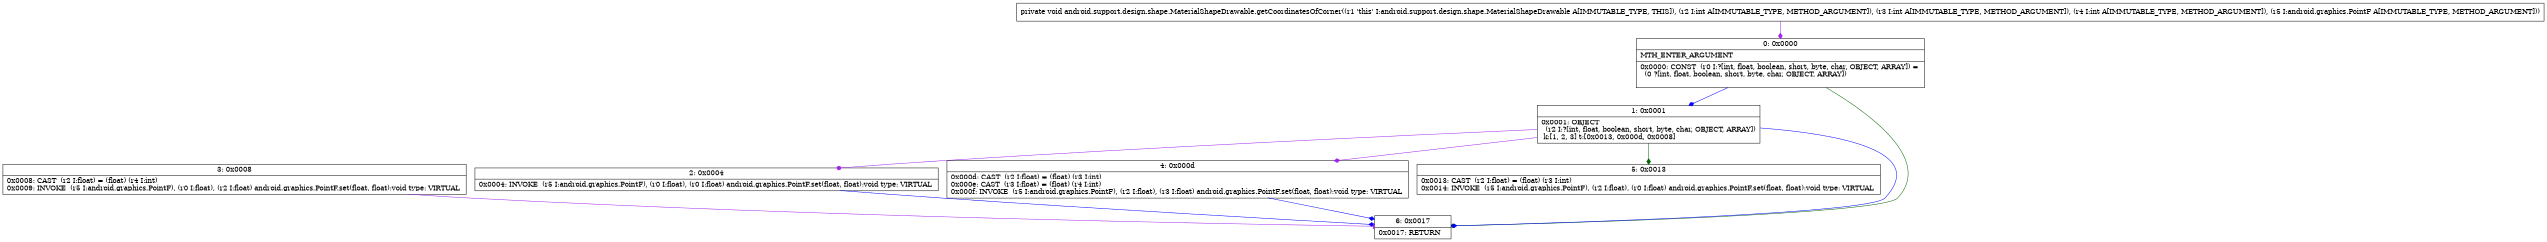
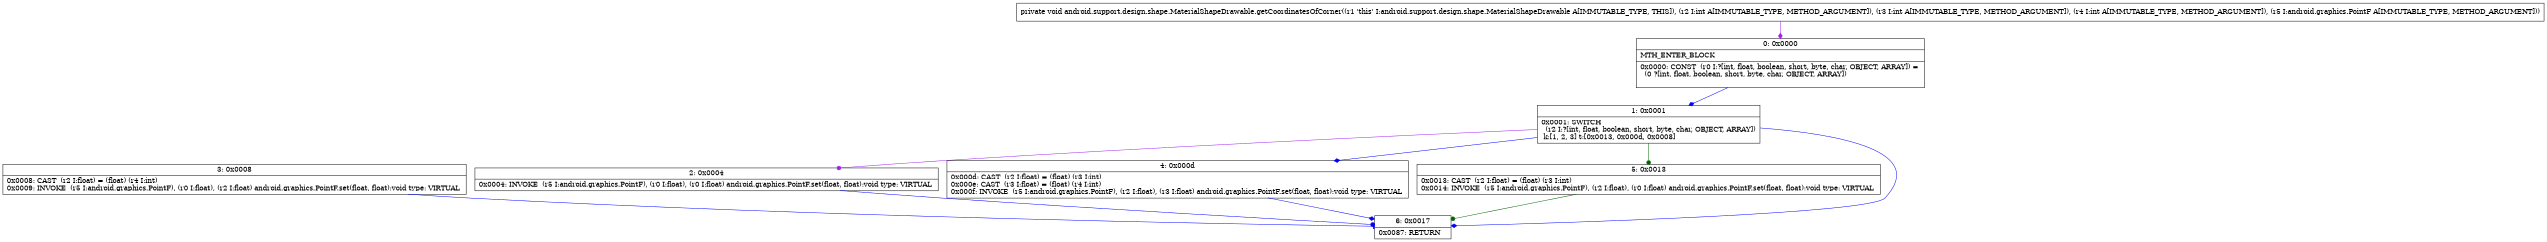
(1687, 55) -> (1678, 55)
(1573, 122) -> (1574, 122)
(1439, 149) -> (1439, 149)
(1649, 152) -> (1649, 152)
(1885, 202) -> (1516, 206)
(1105, 209) -> (1105, 209)
(890, 215) -> (890, 215)
(1413, 233) -> (1413, 233)
